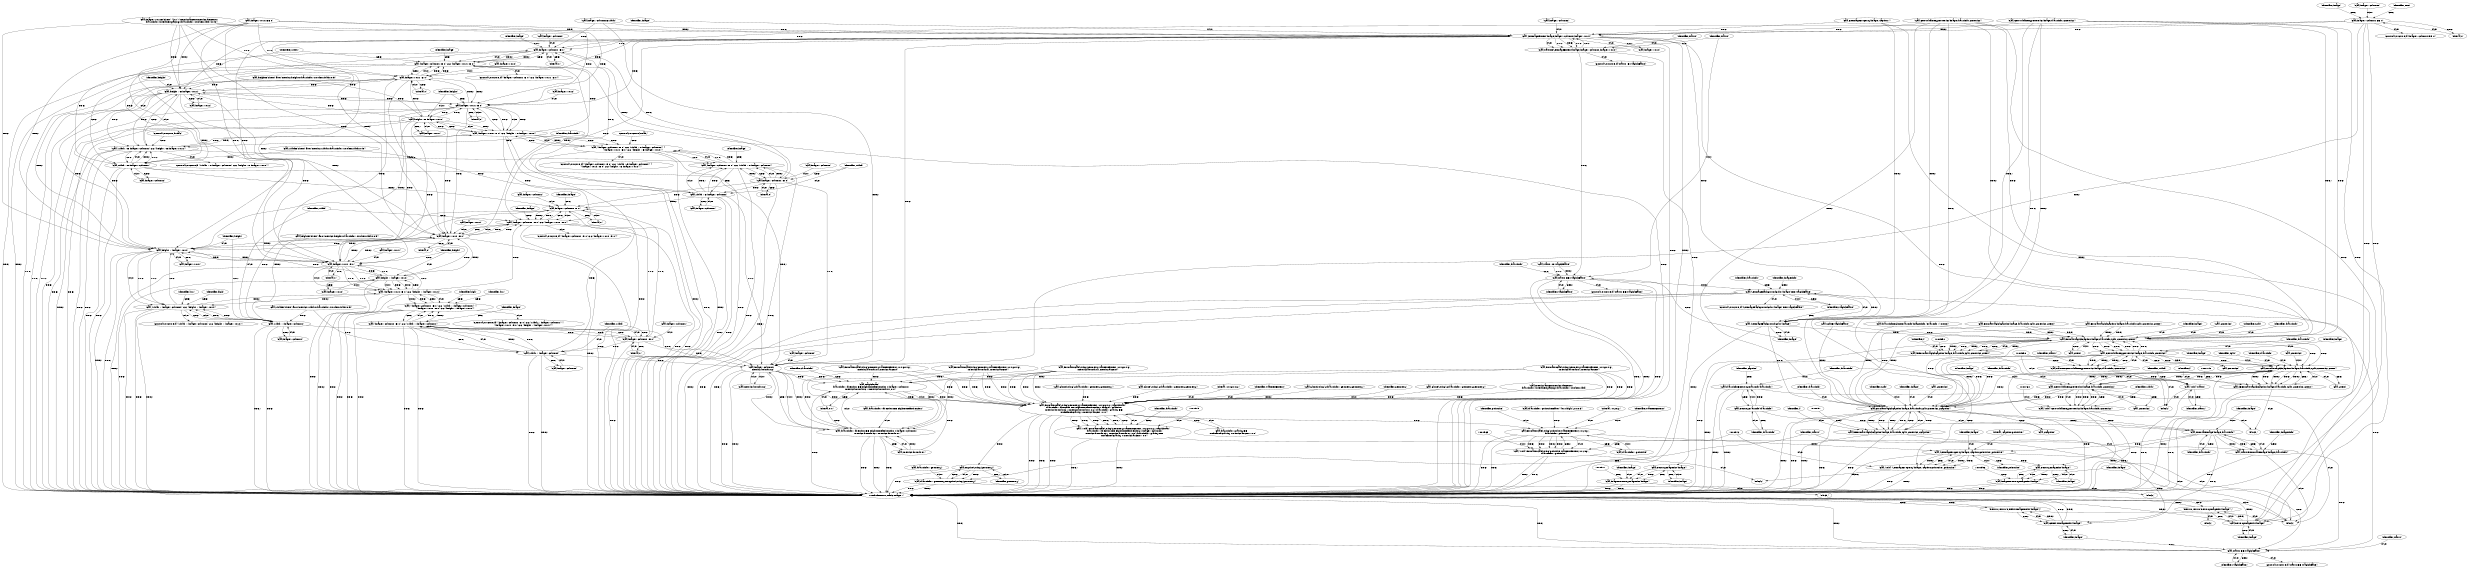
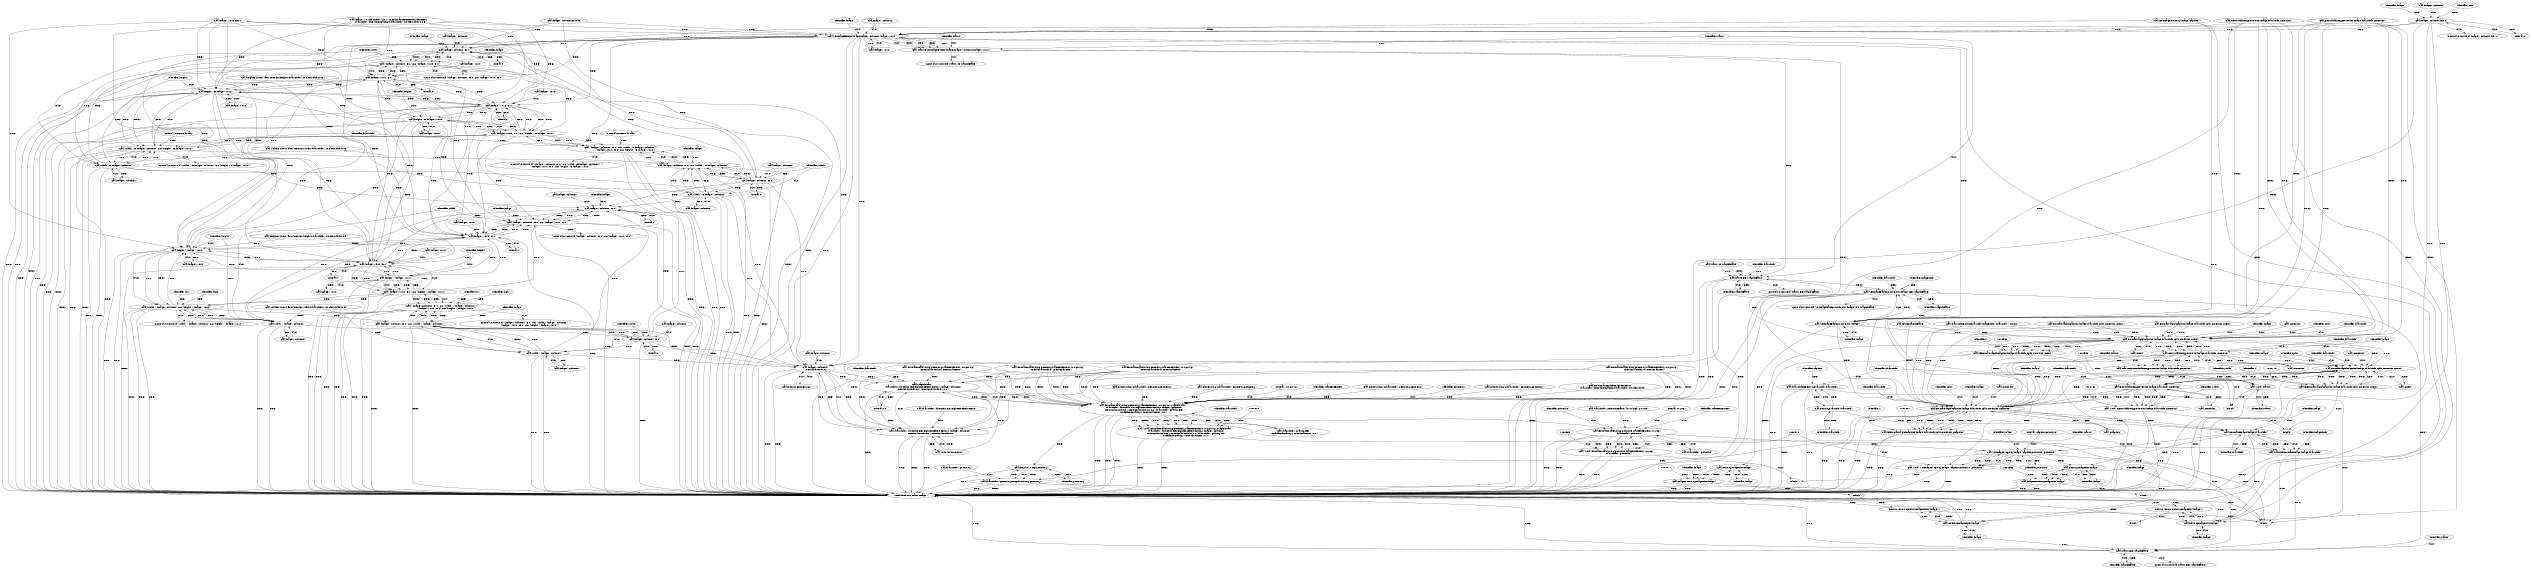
none -> (293, 314)
(752, 387) -> (797, 387)
(2179, 502) -> (2157, 502)
